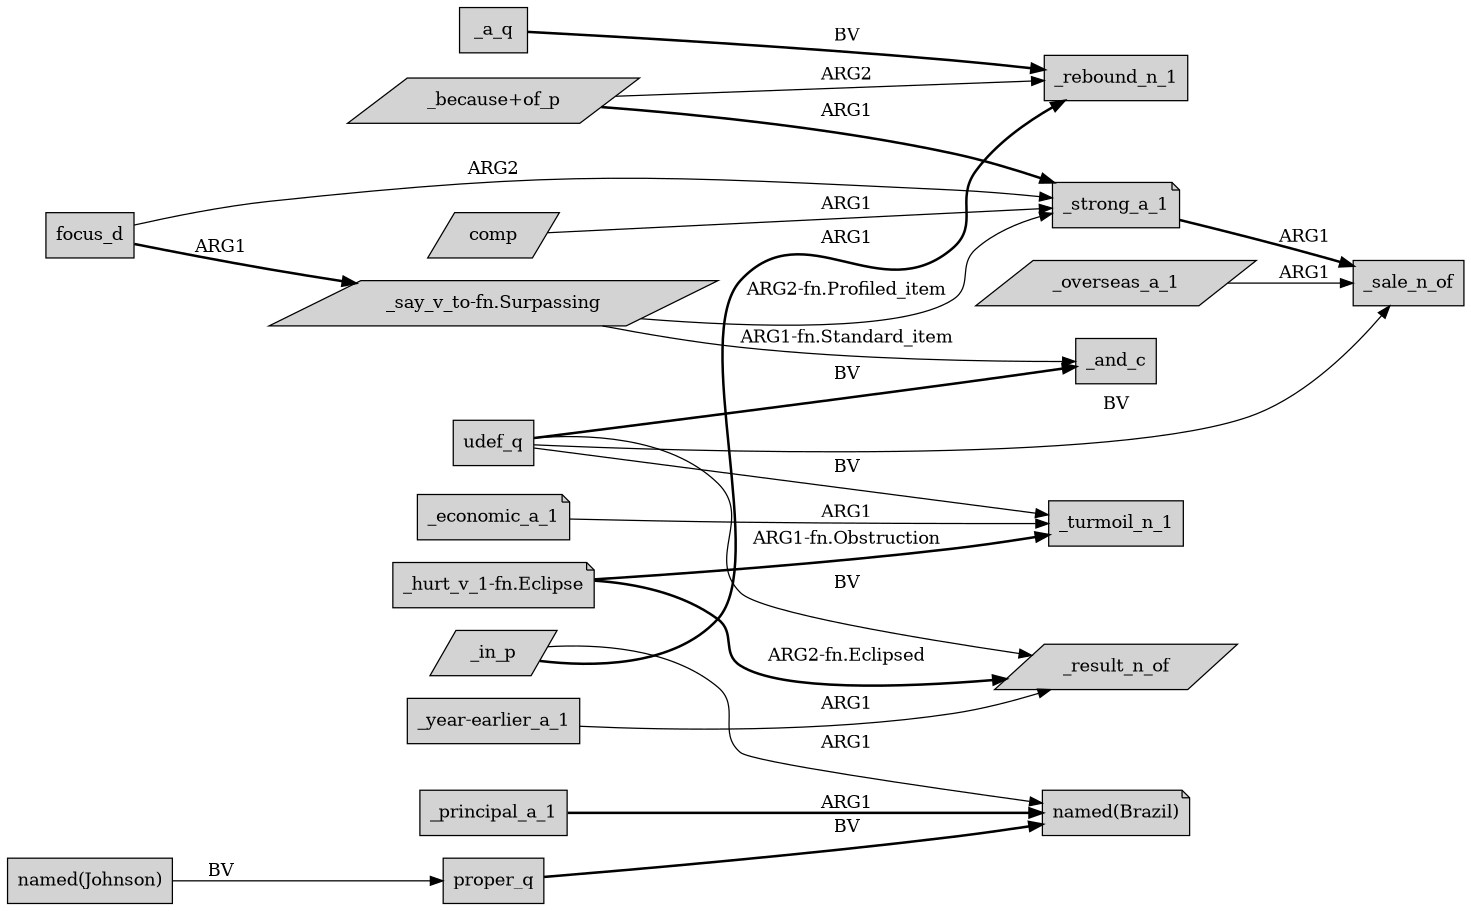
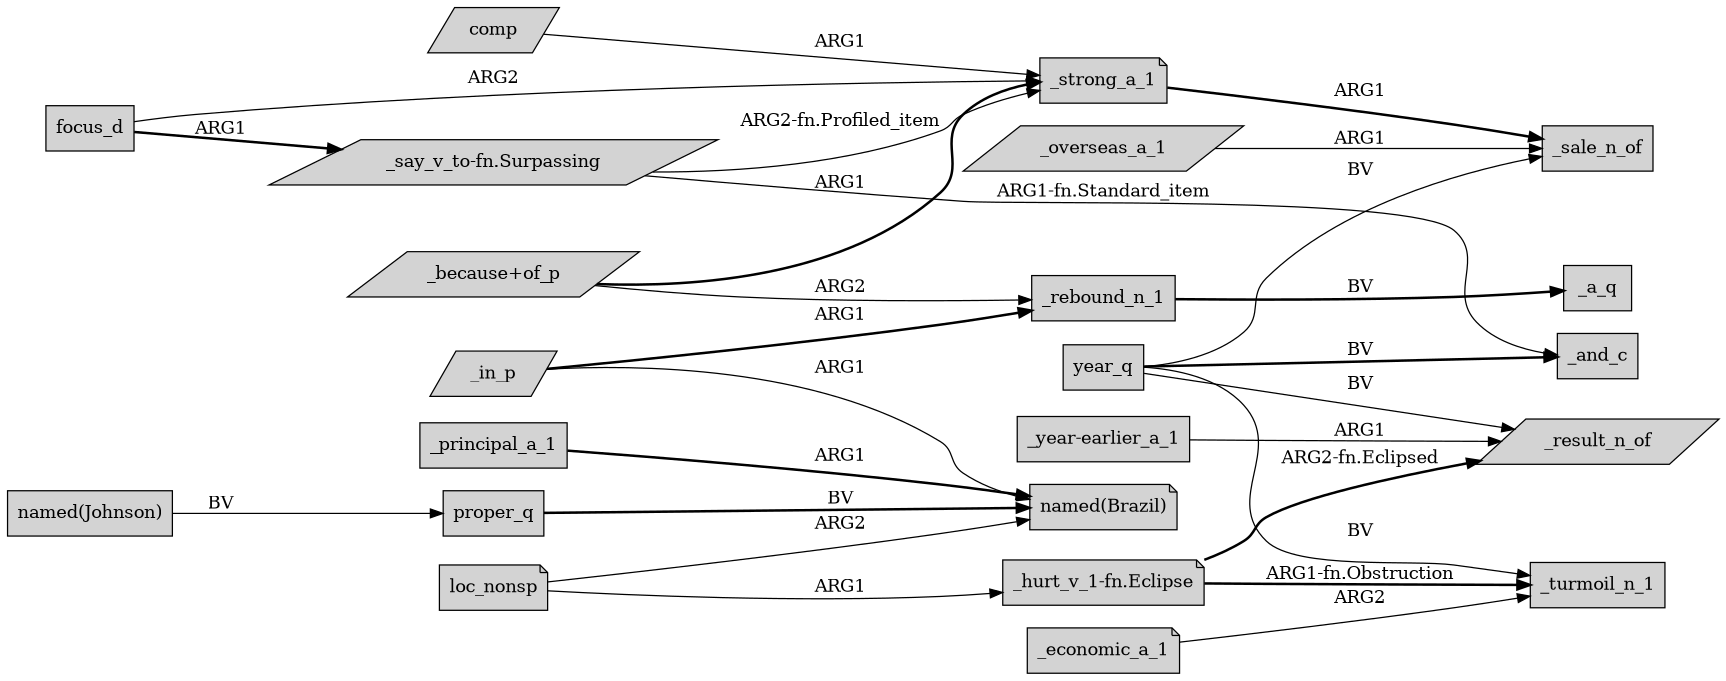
(780, 47) -> (1363, 299)
(494, 443) -> (1103, 367)
(847, 513) -> (1360, 598)
none -> (494, 588)
